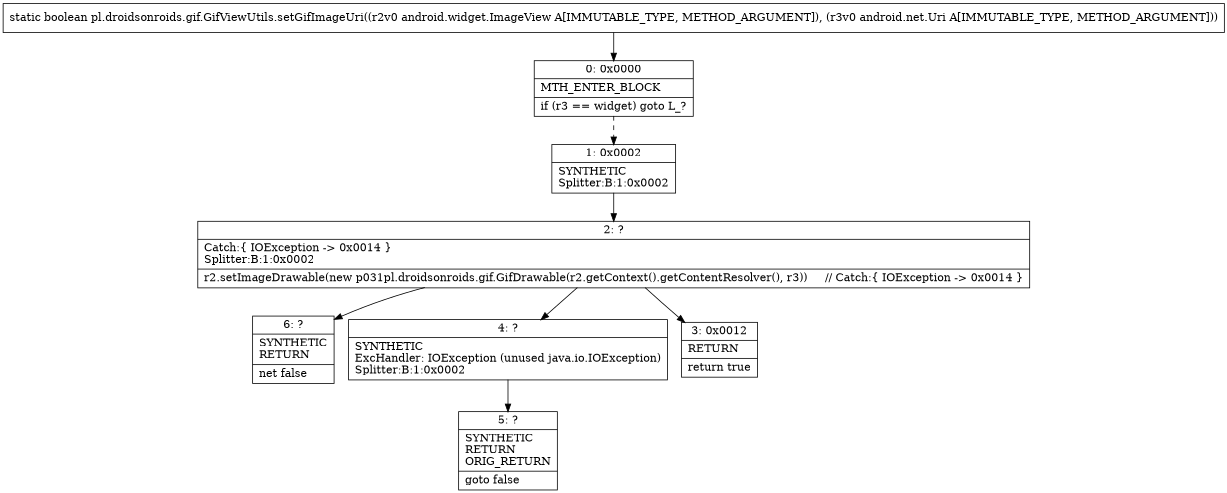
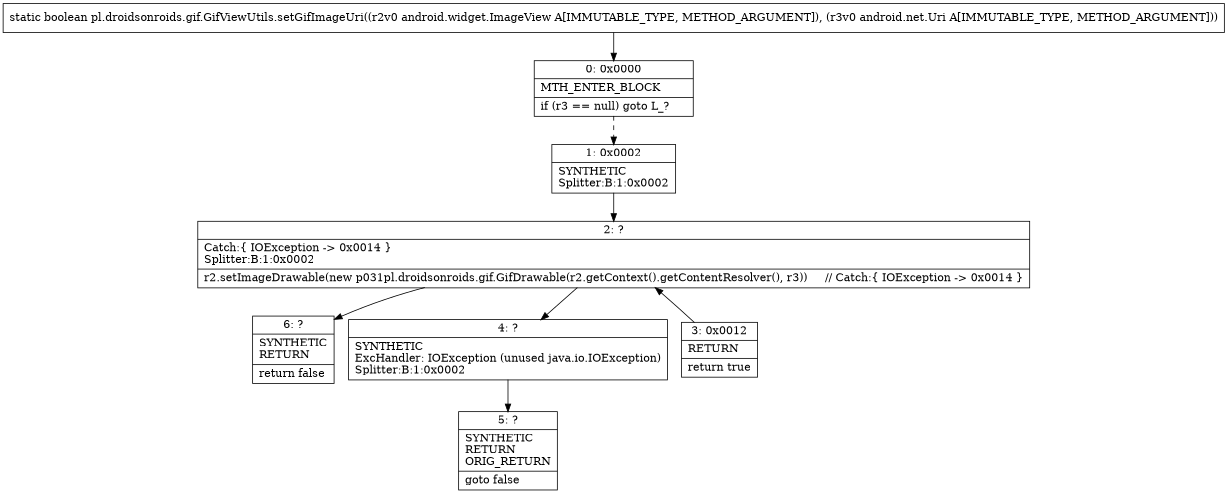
(614, 107) -> (605, 107)
(662, 303) -> (678, 308)
(283, 374) -> (292, 374)
